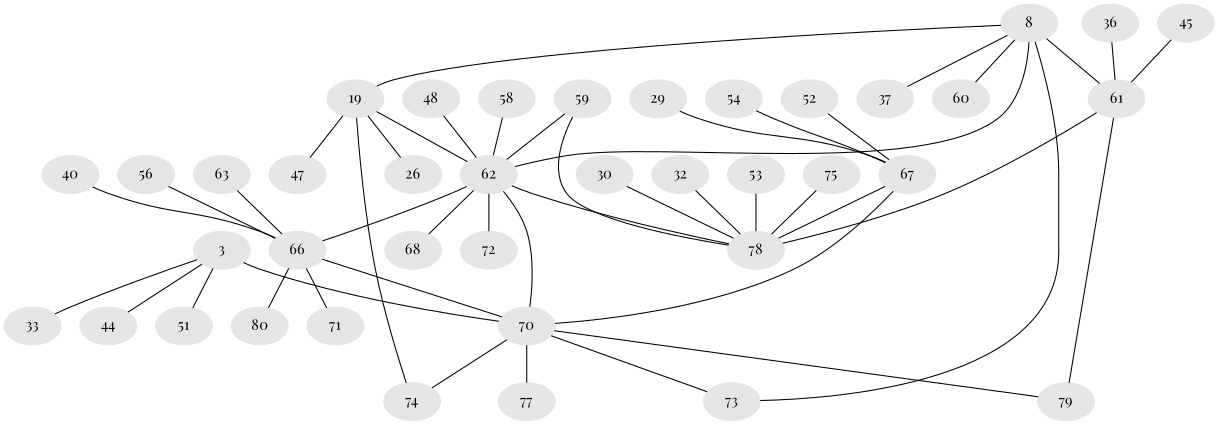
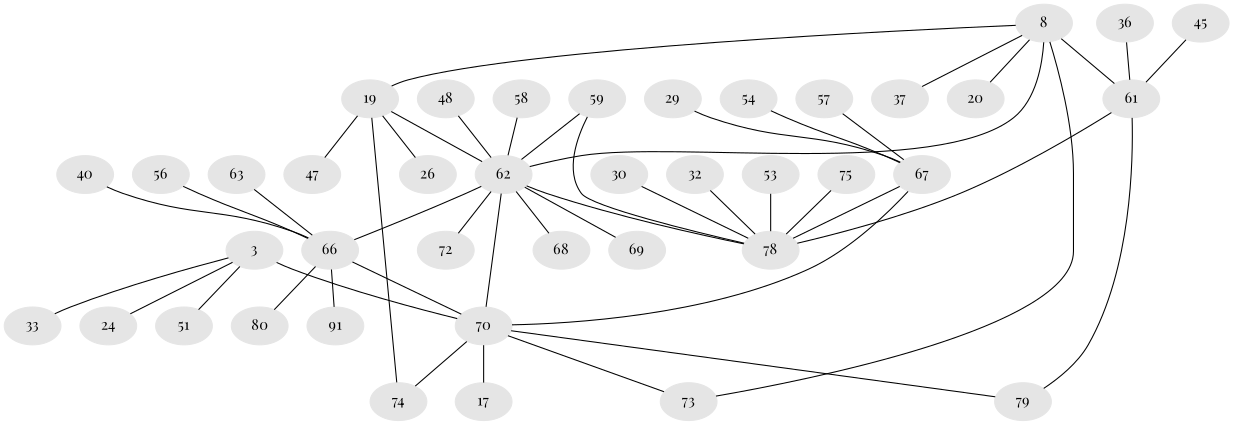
(810, 99) -> (824, 99)
(961, 99) -> (976, 99)
none -> (637, 250)
(108, 326) -> (108, 326)
(335, 326) -> (335, 326)
(527, 402) -> (484, 402)
